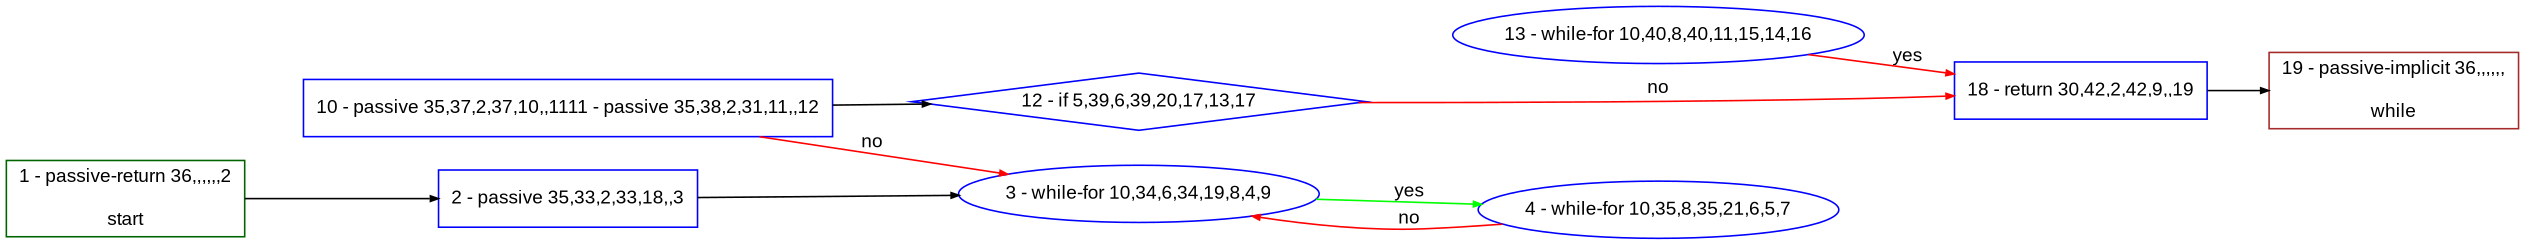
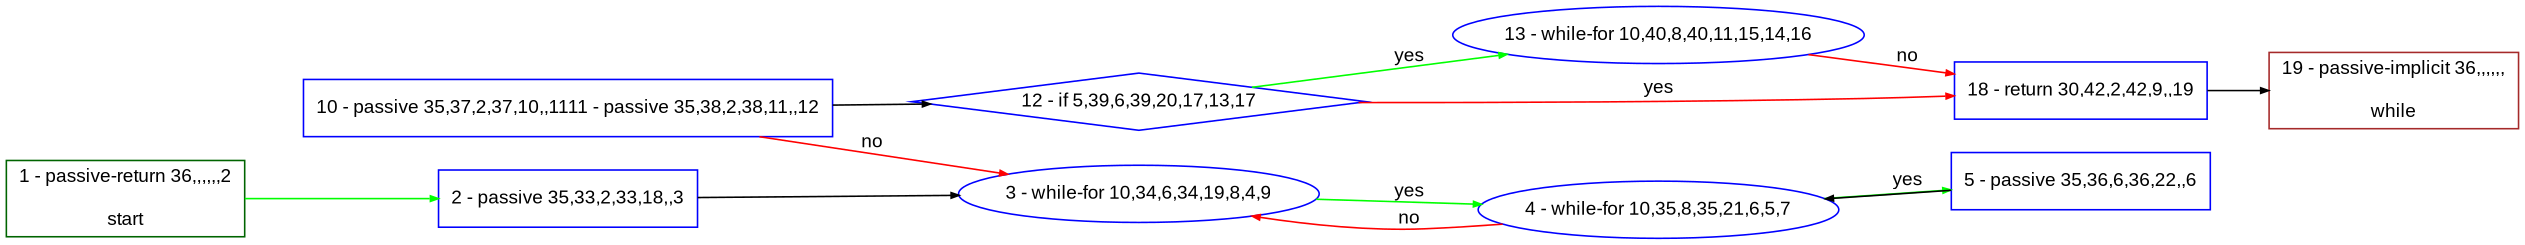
(1908, 56) -> (1908, 56)
none -> (1375, 71)
(1658, 88) -> (1658, 88)
(568, 108) -> (568, 108)
none -> (2081, 181)
(337, 199) -> (337, 199)
